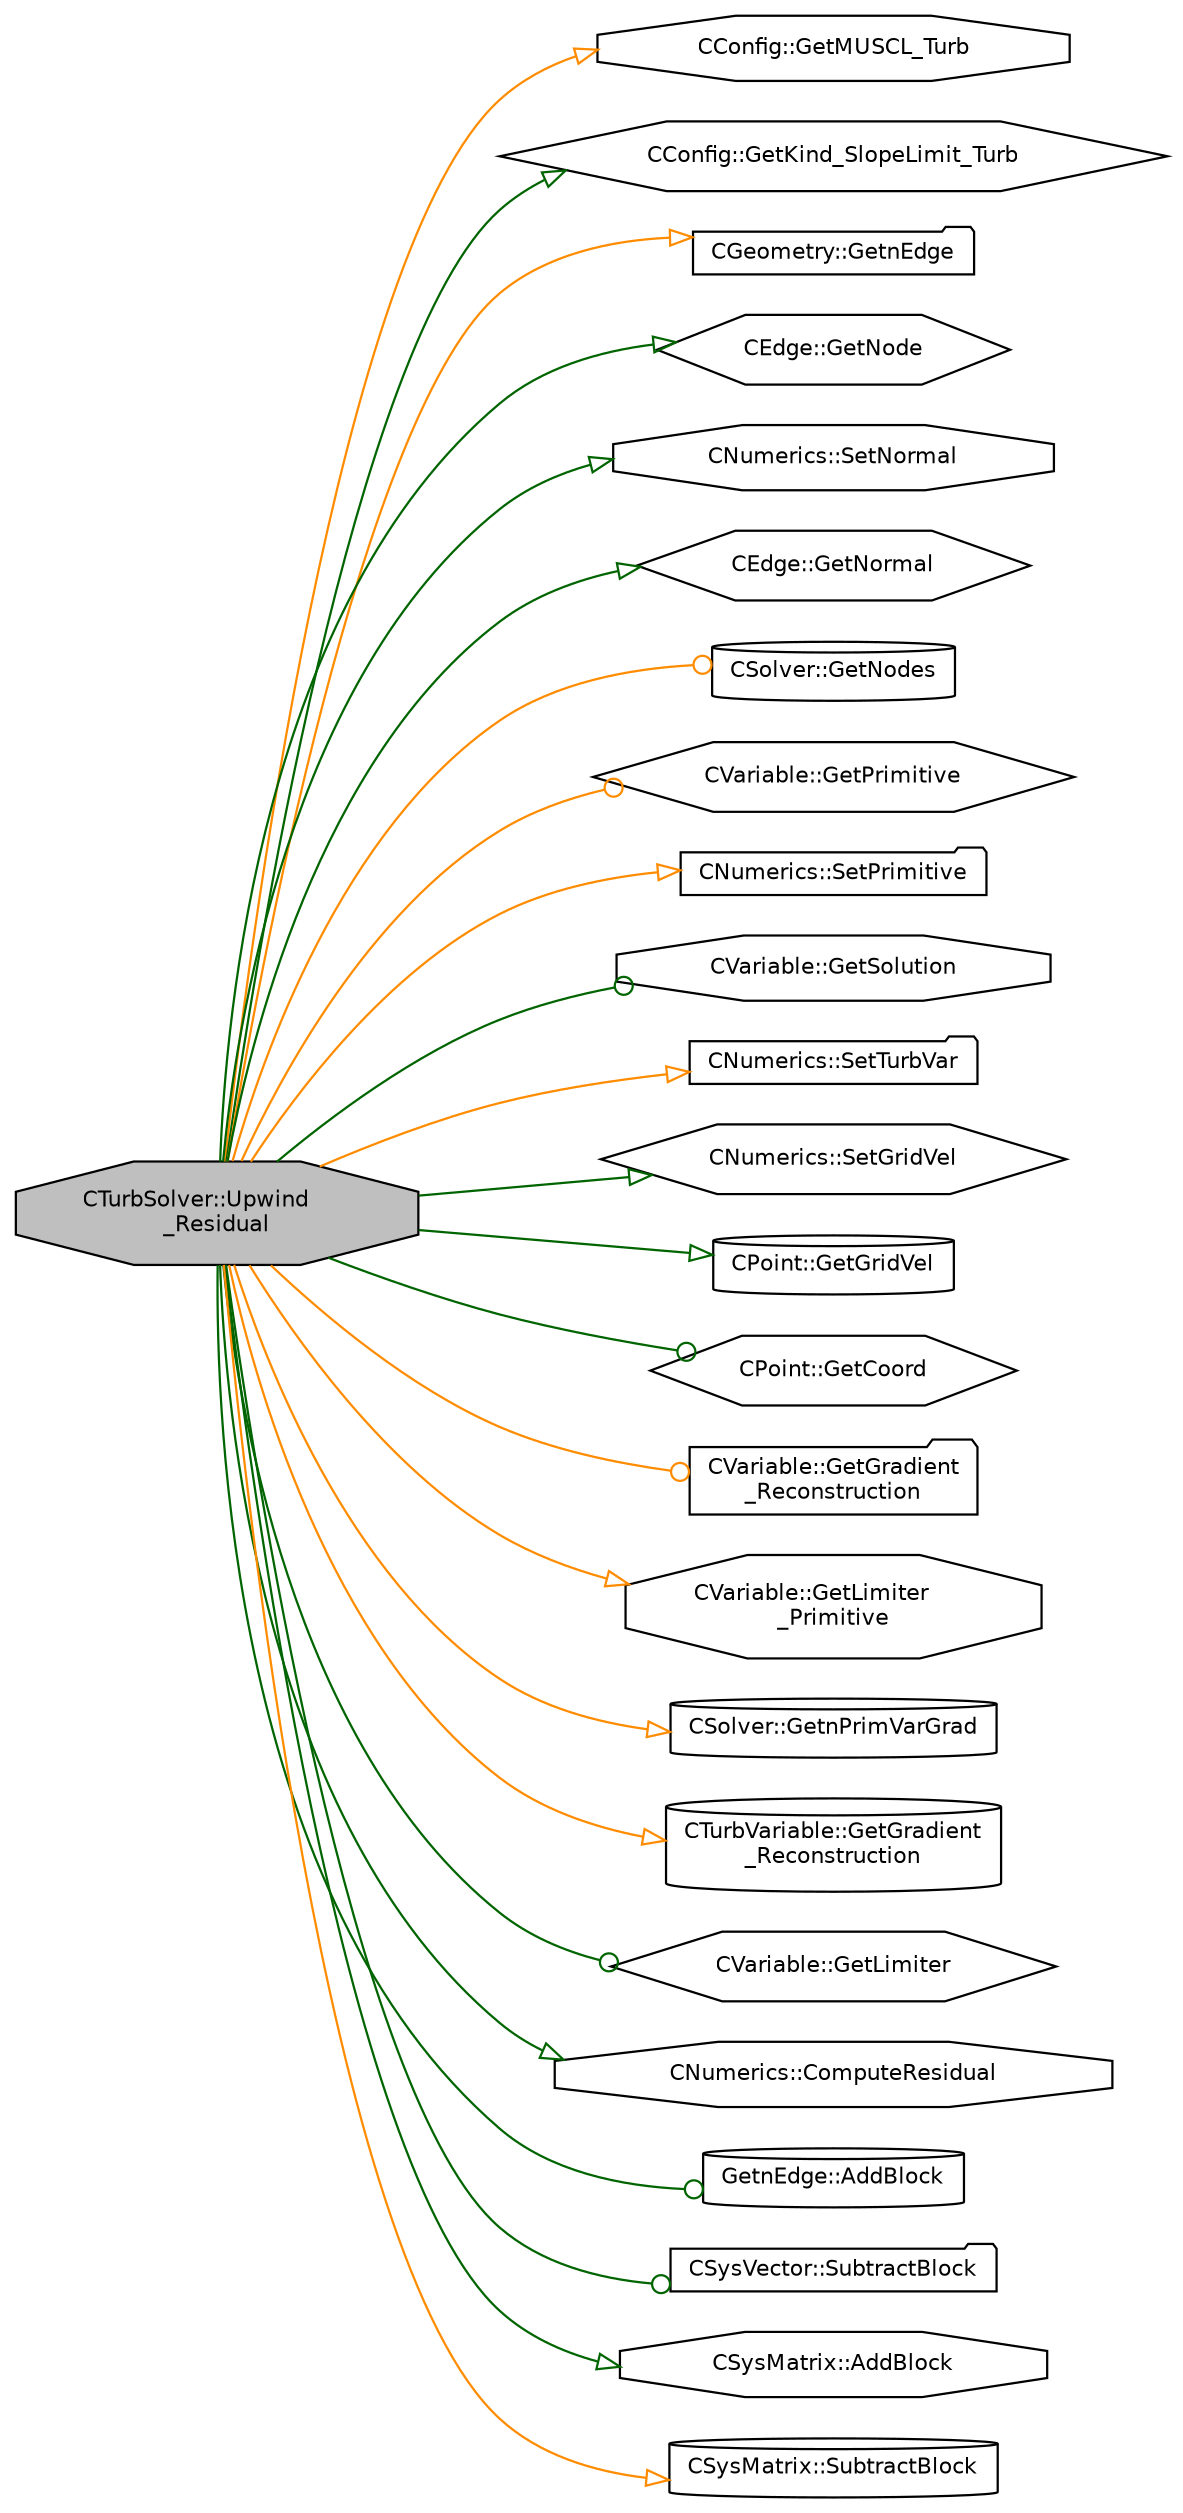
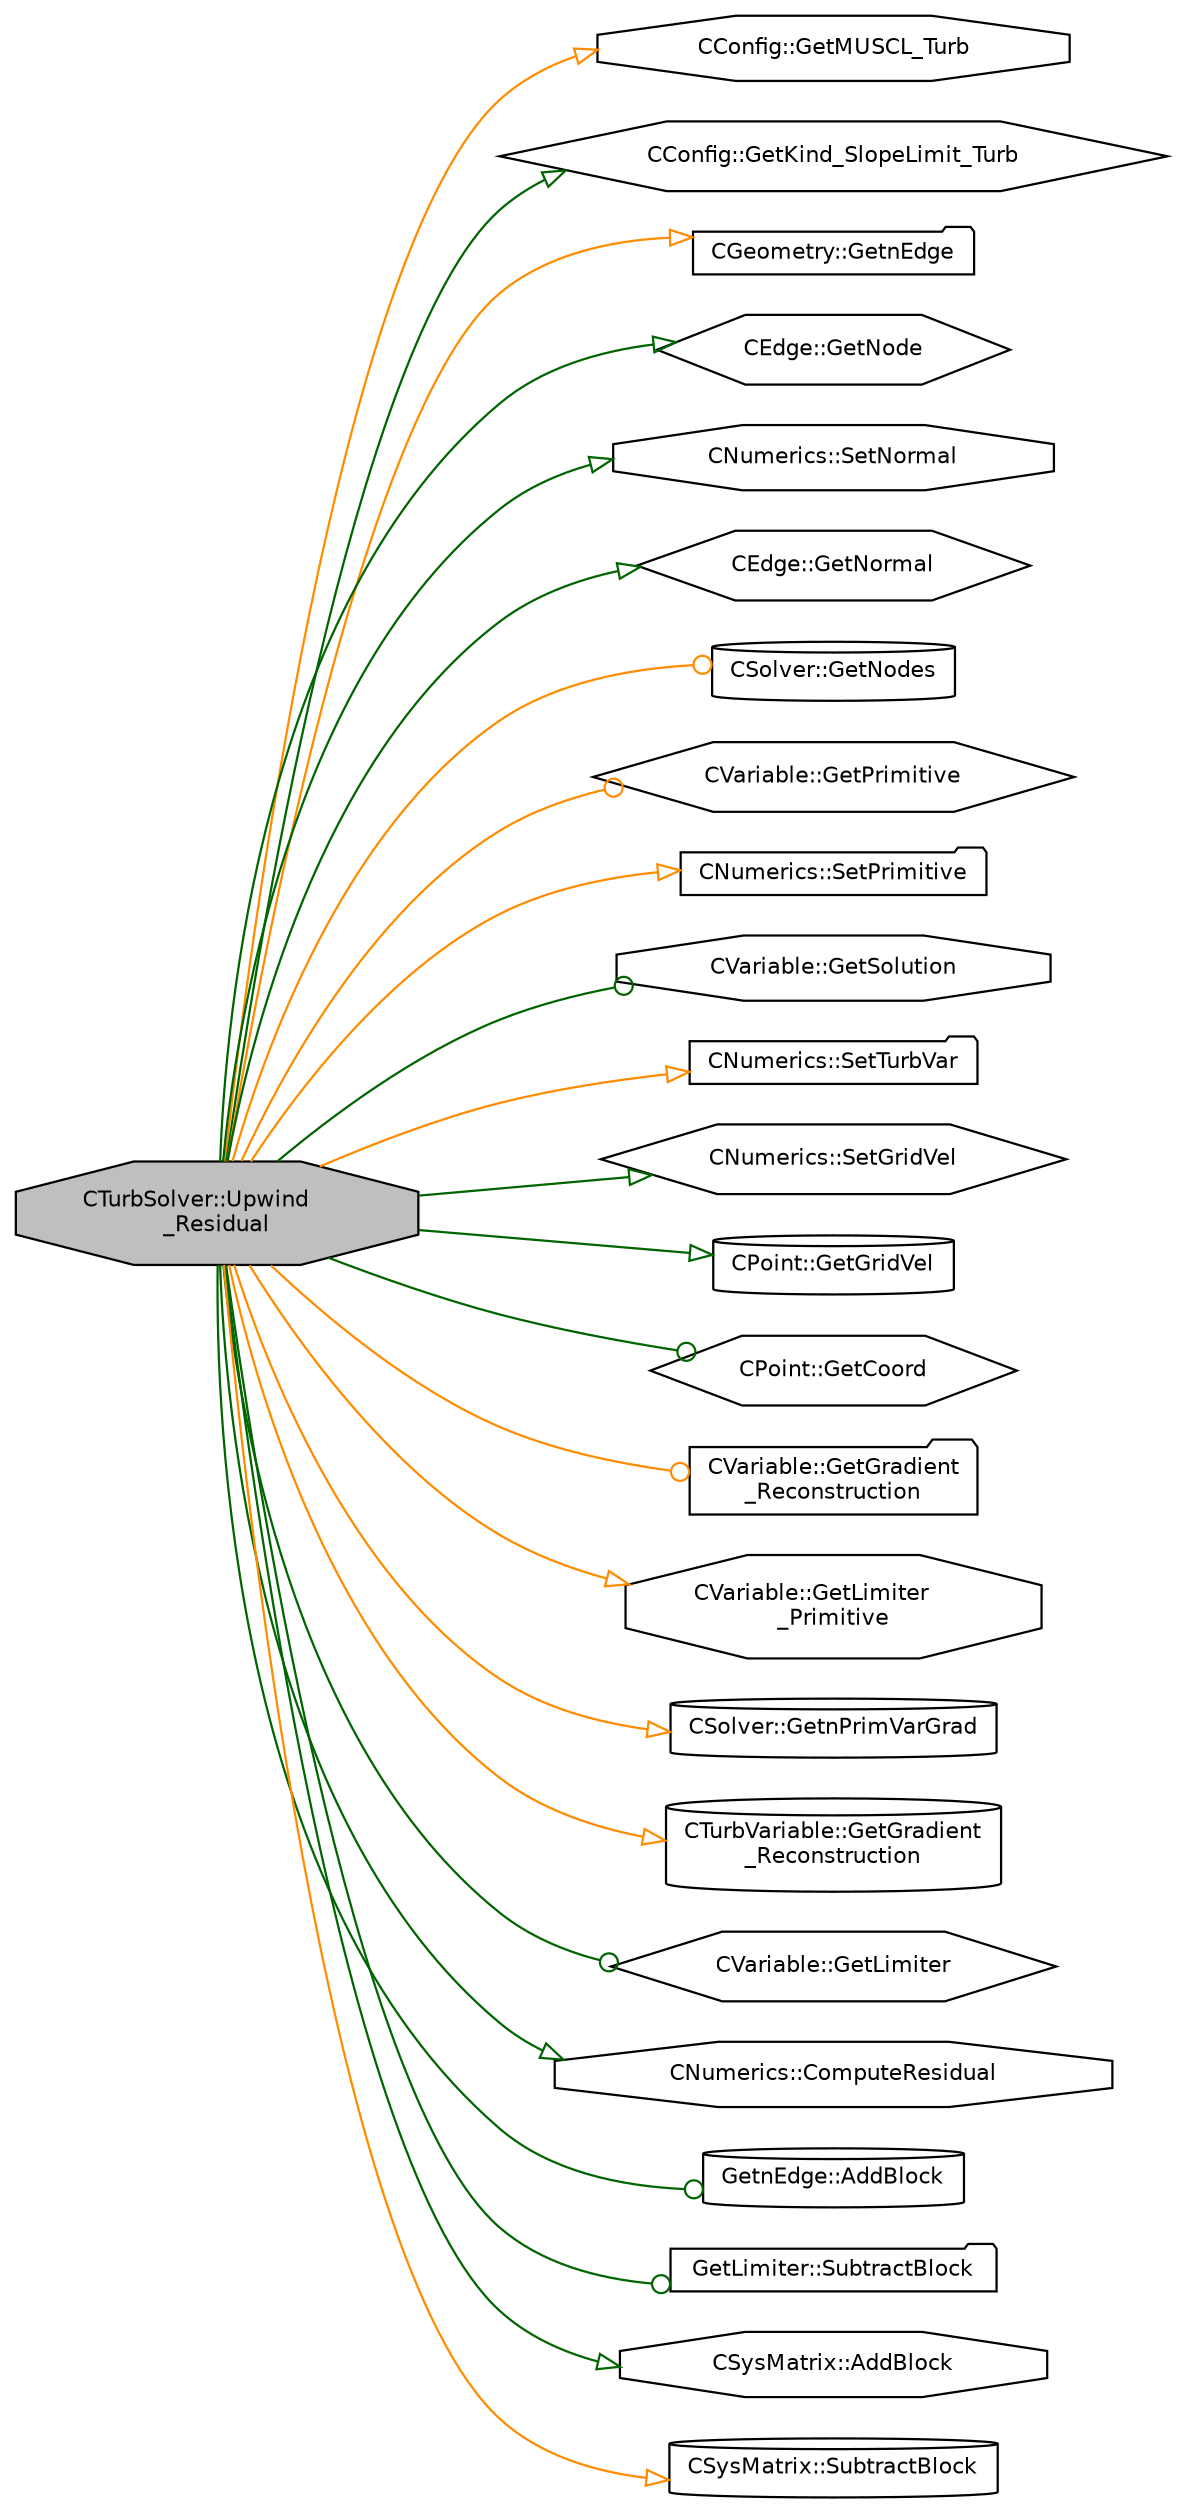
(834, 2270) -> (834, 2270)
